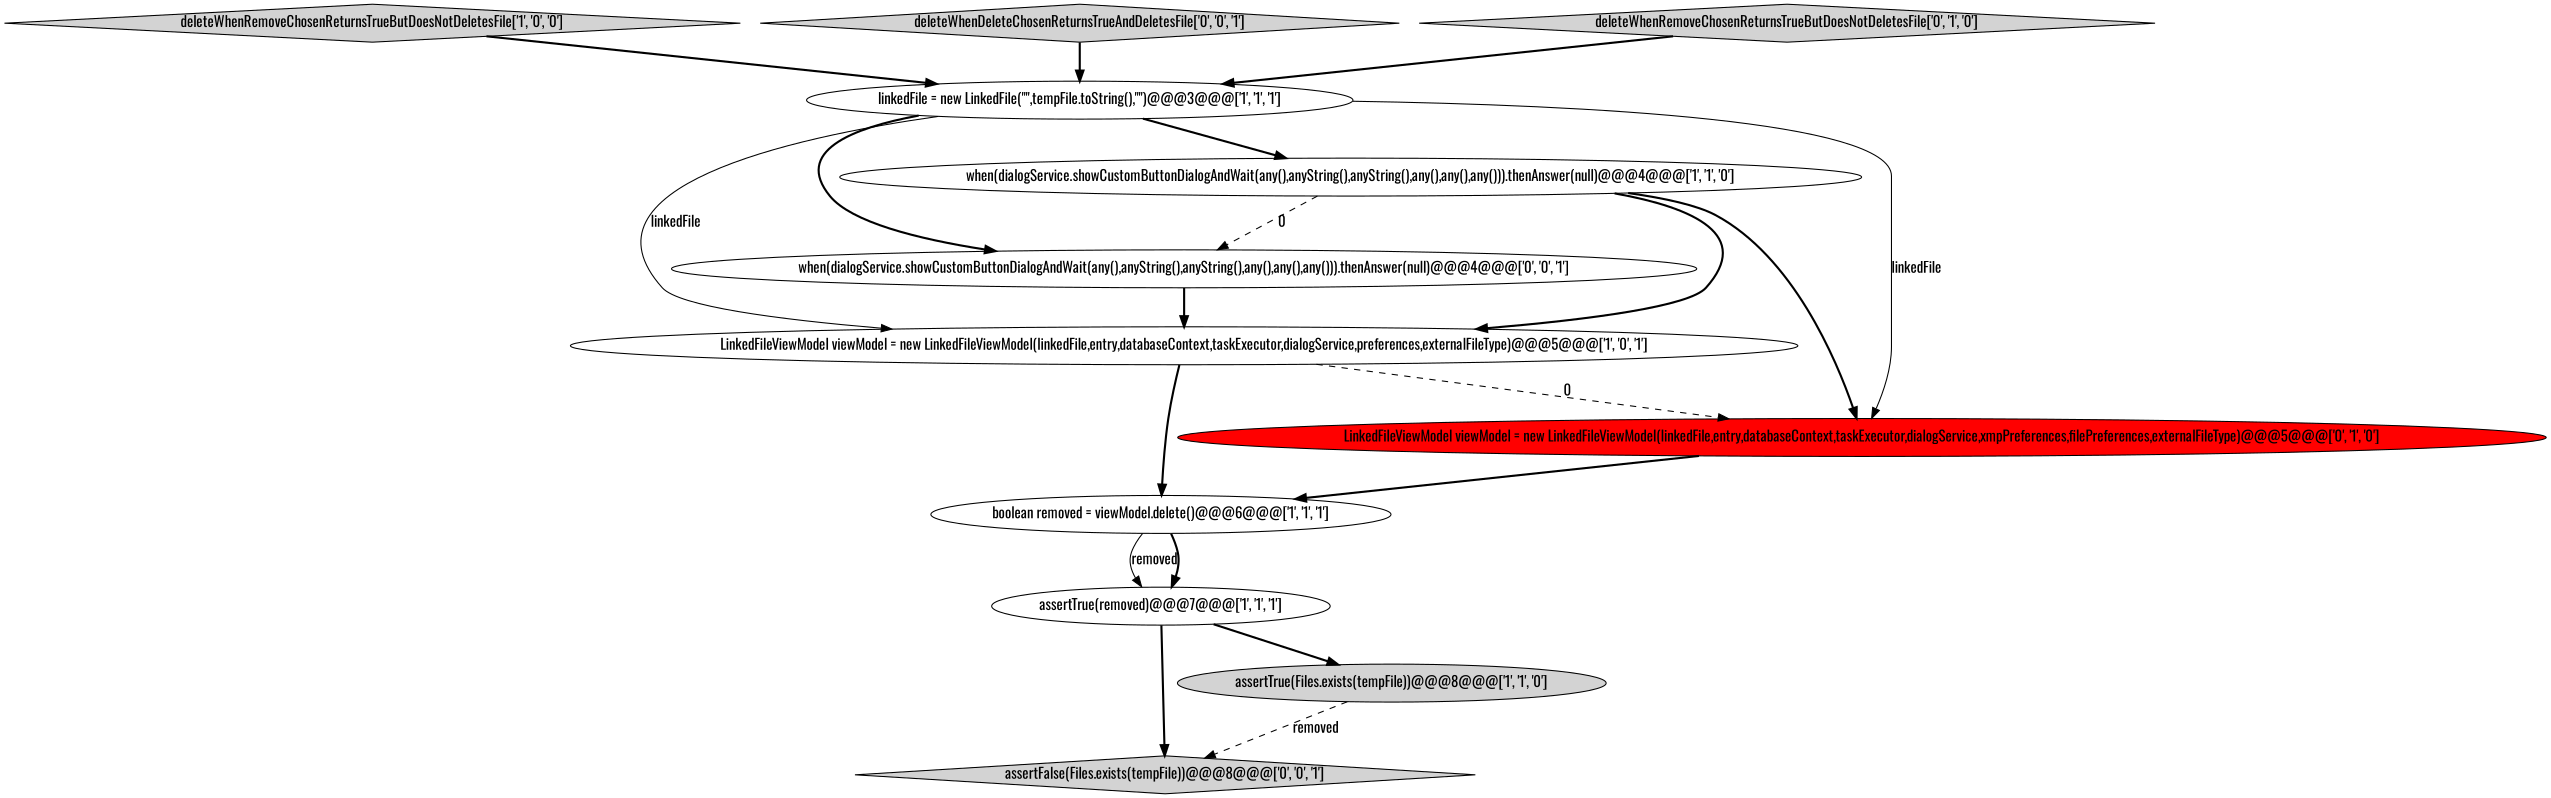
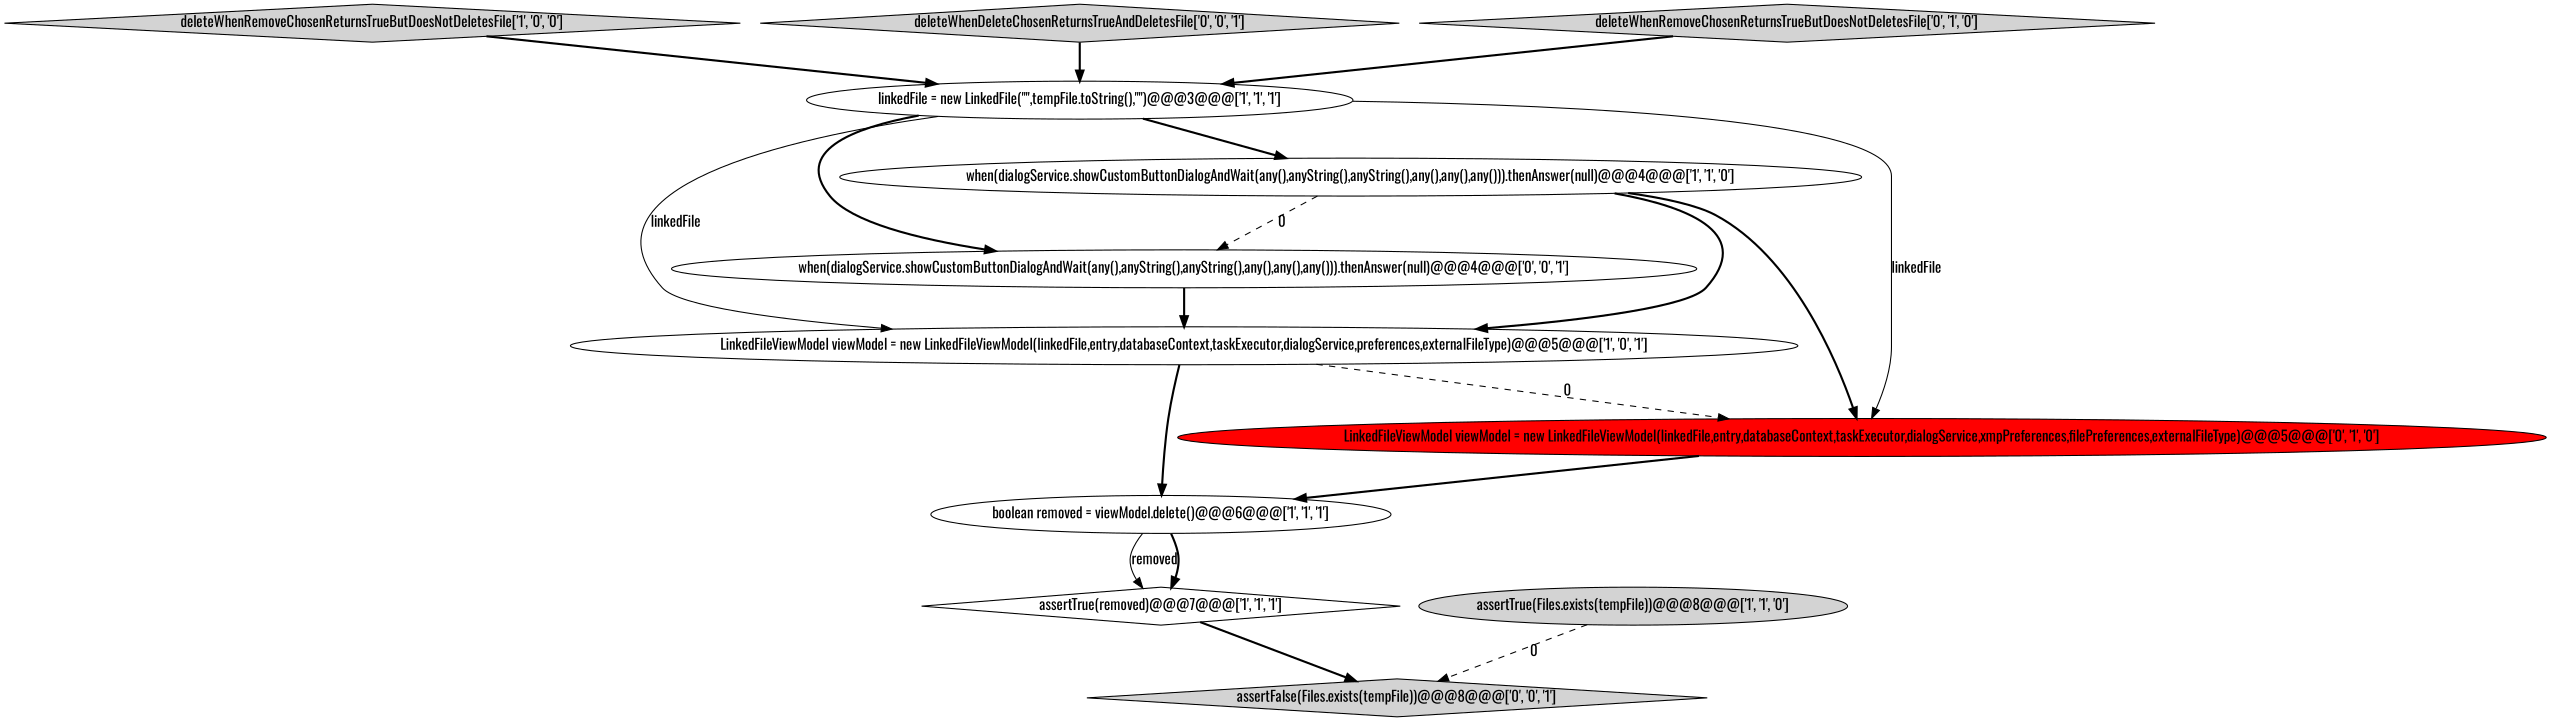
(1161, 606) -> (1161, 606)
(1271, 643) -> none
(1316, 729) -> (1534, 652)
